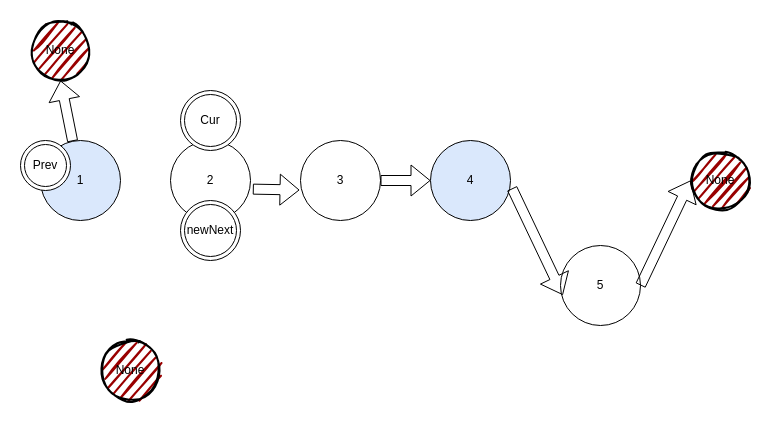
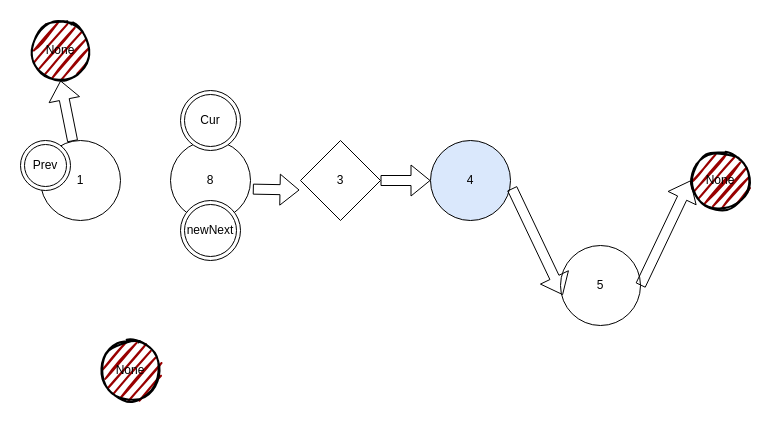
(81, 181) -> (81, 181)
(211, 181) -> (211, 181)
(341, 181) -> (341, 181)
